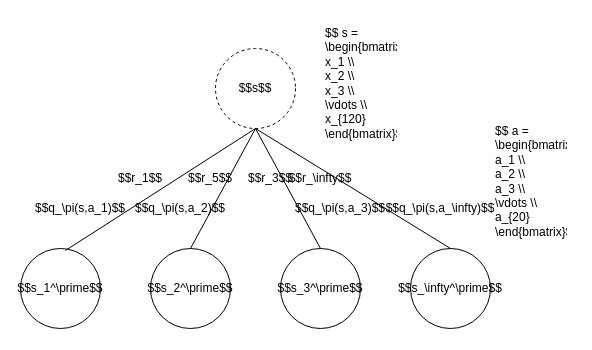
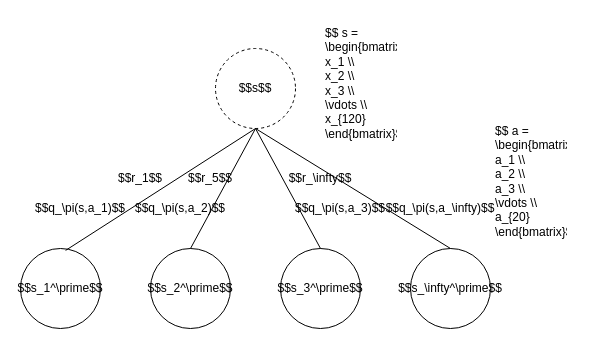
(271, 179) -> none
